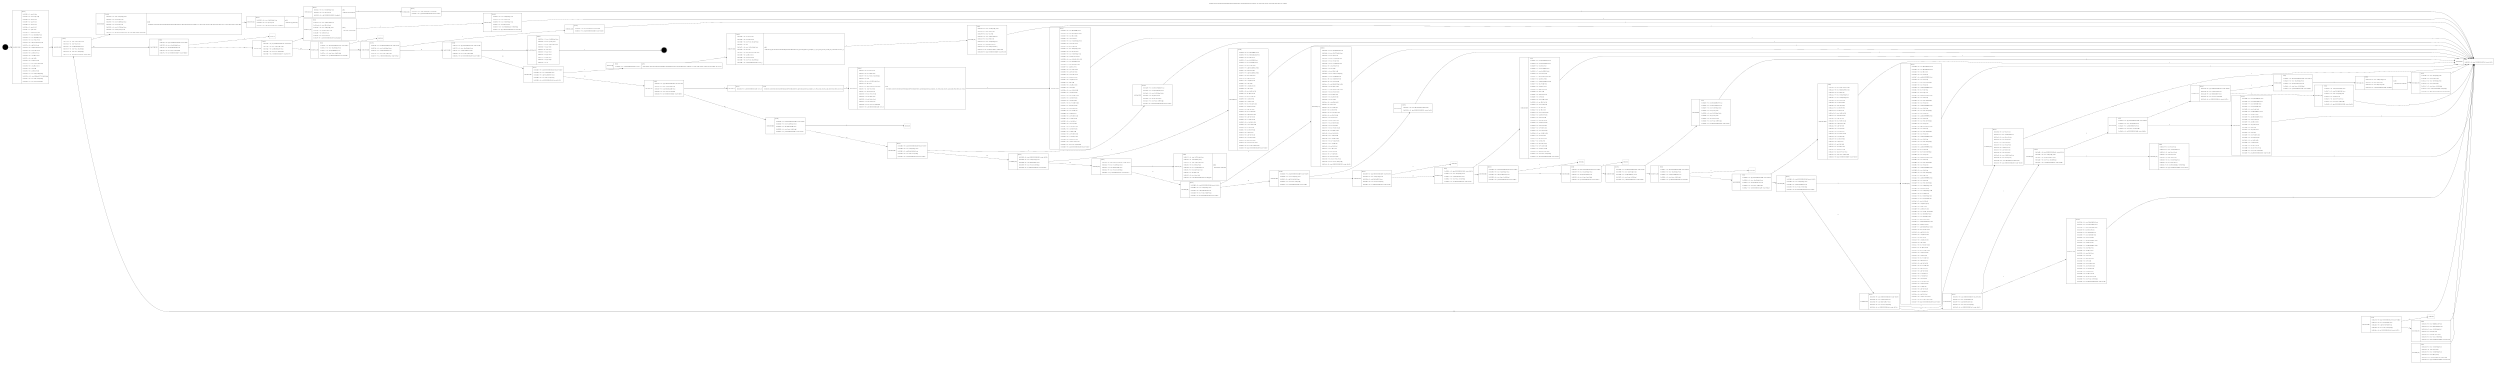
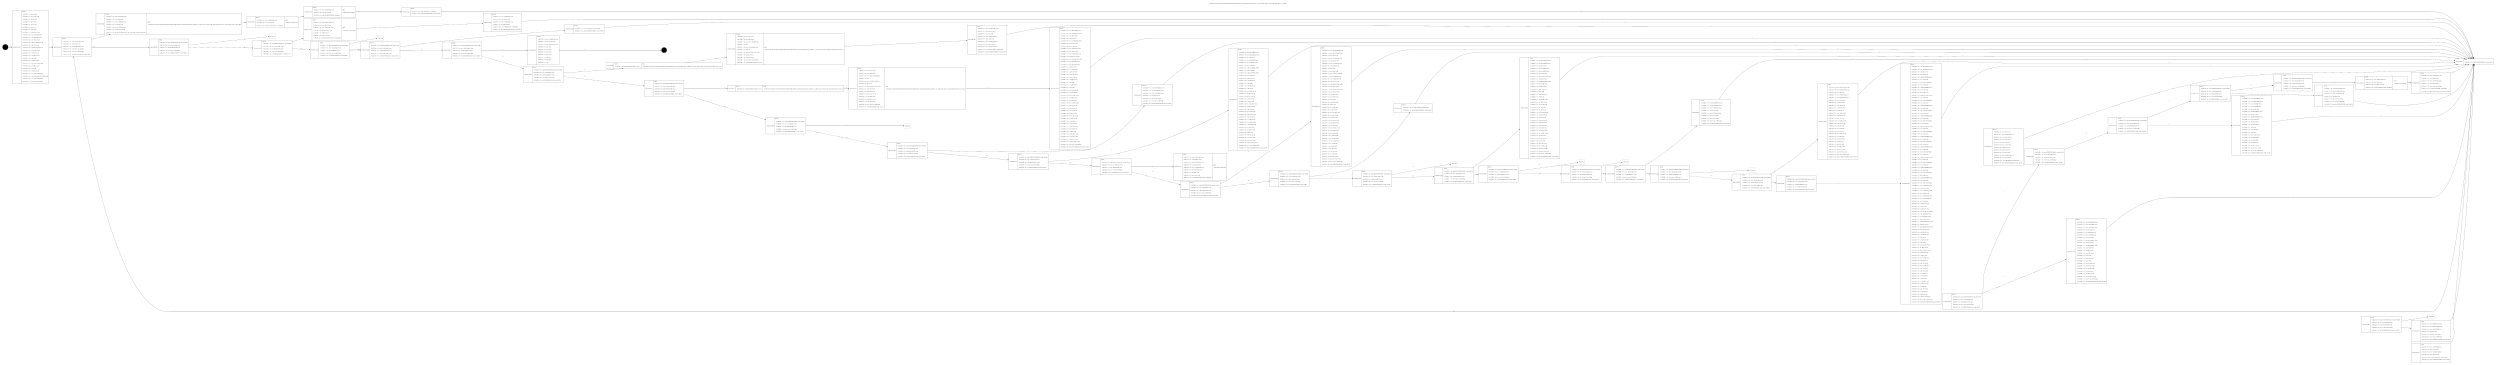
(2169, 157) -> none
(1879, 301) -> none
